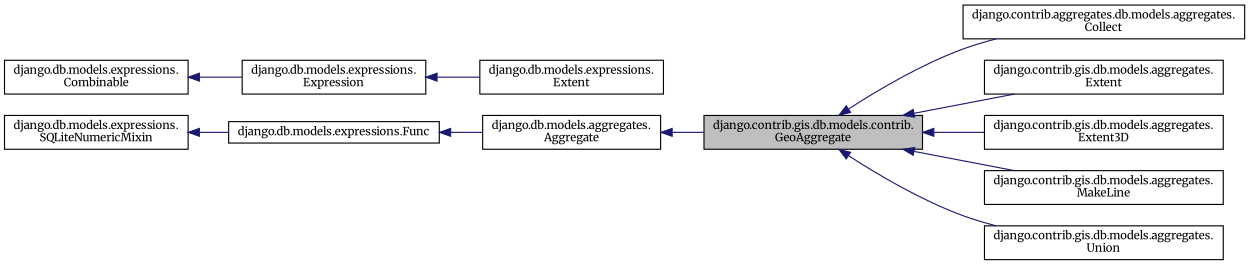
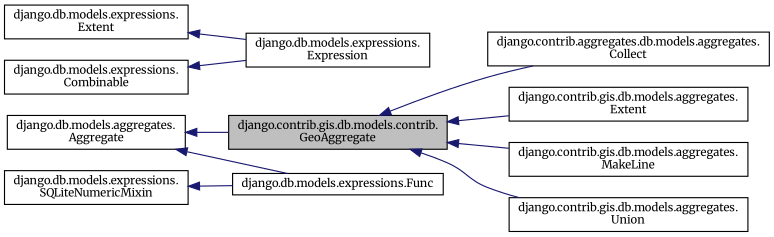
(458, 77) -> (223, 37)
(467, 132) -> (237, 163)
(1104, 132) -> none
